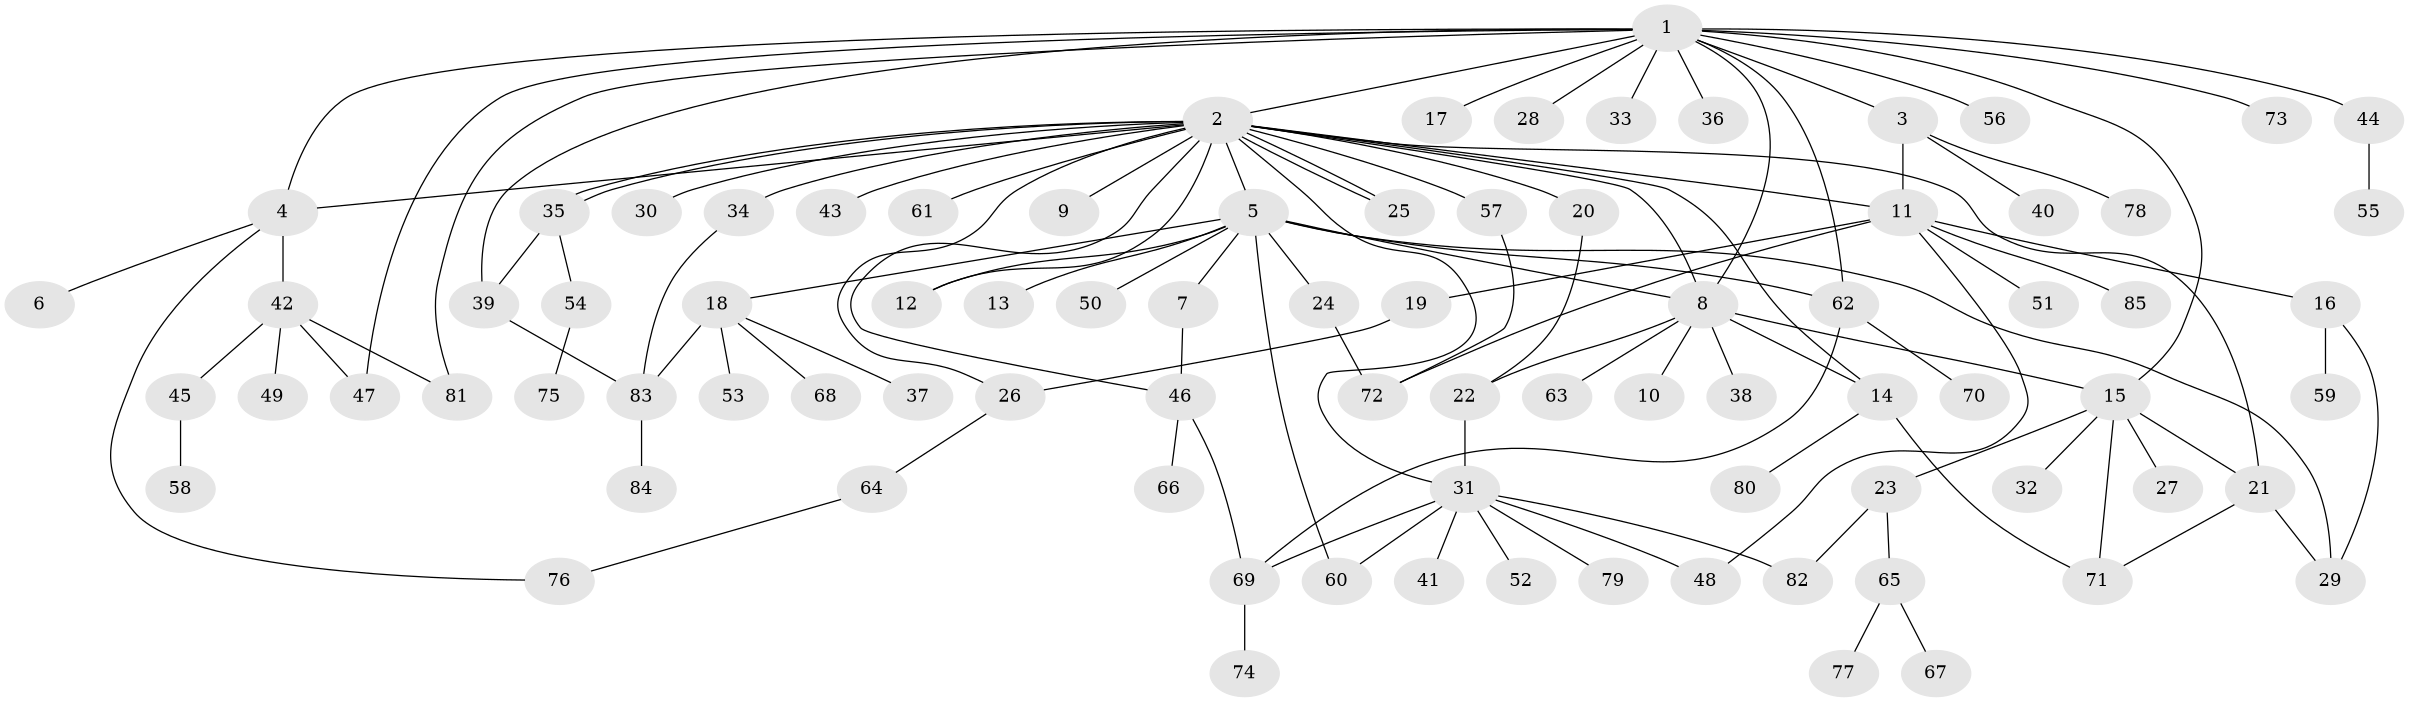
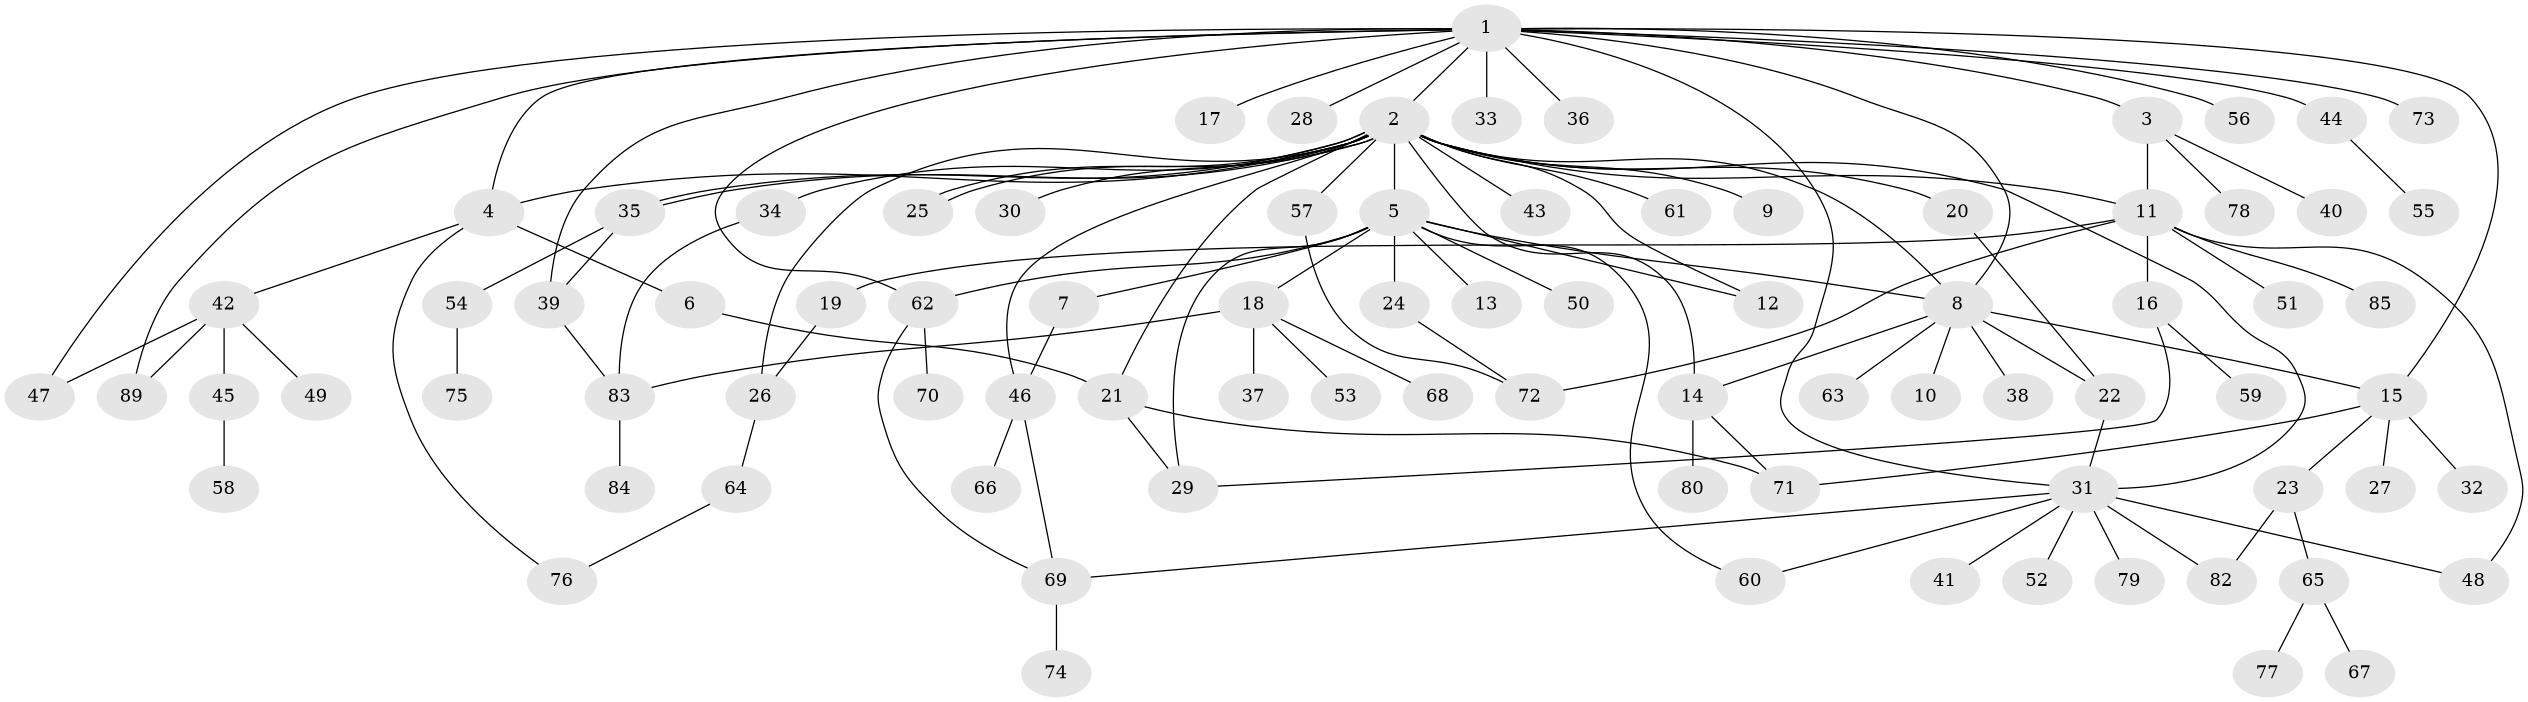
none -> (1829, 275)
(457, 397) -> (132, 397)
(2188, 443) -> (887, 342)
